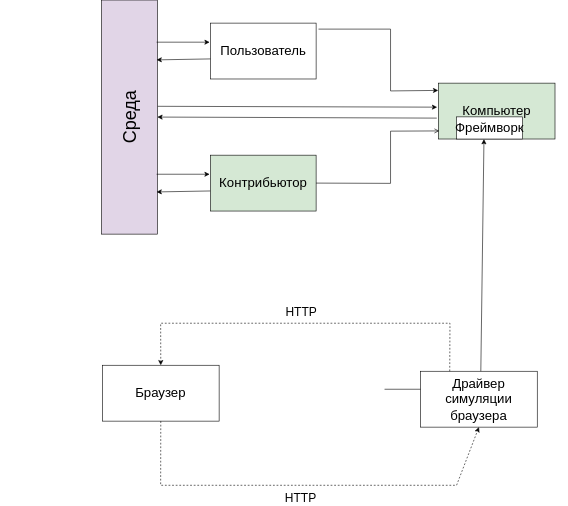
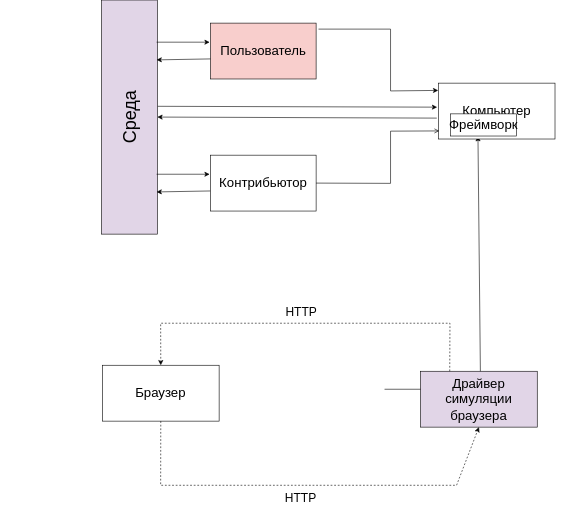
(263, 51) -> (263, 51)
(496, 111) -> (496, 111)
(489, 128) -> (483, 125)
(263, 183) -> (263, 183)
(479, 399) -> (479, 399)
